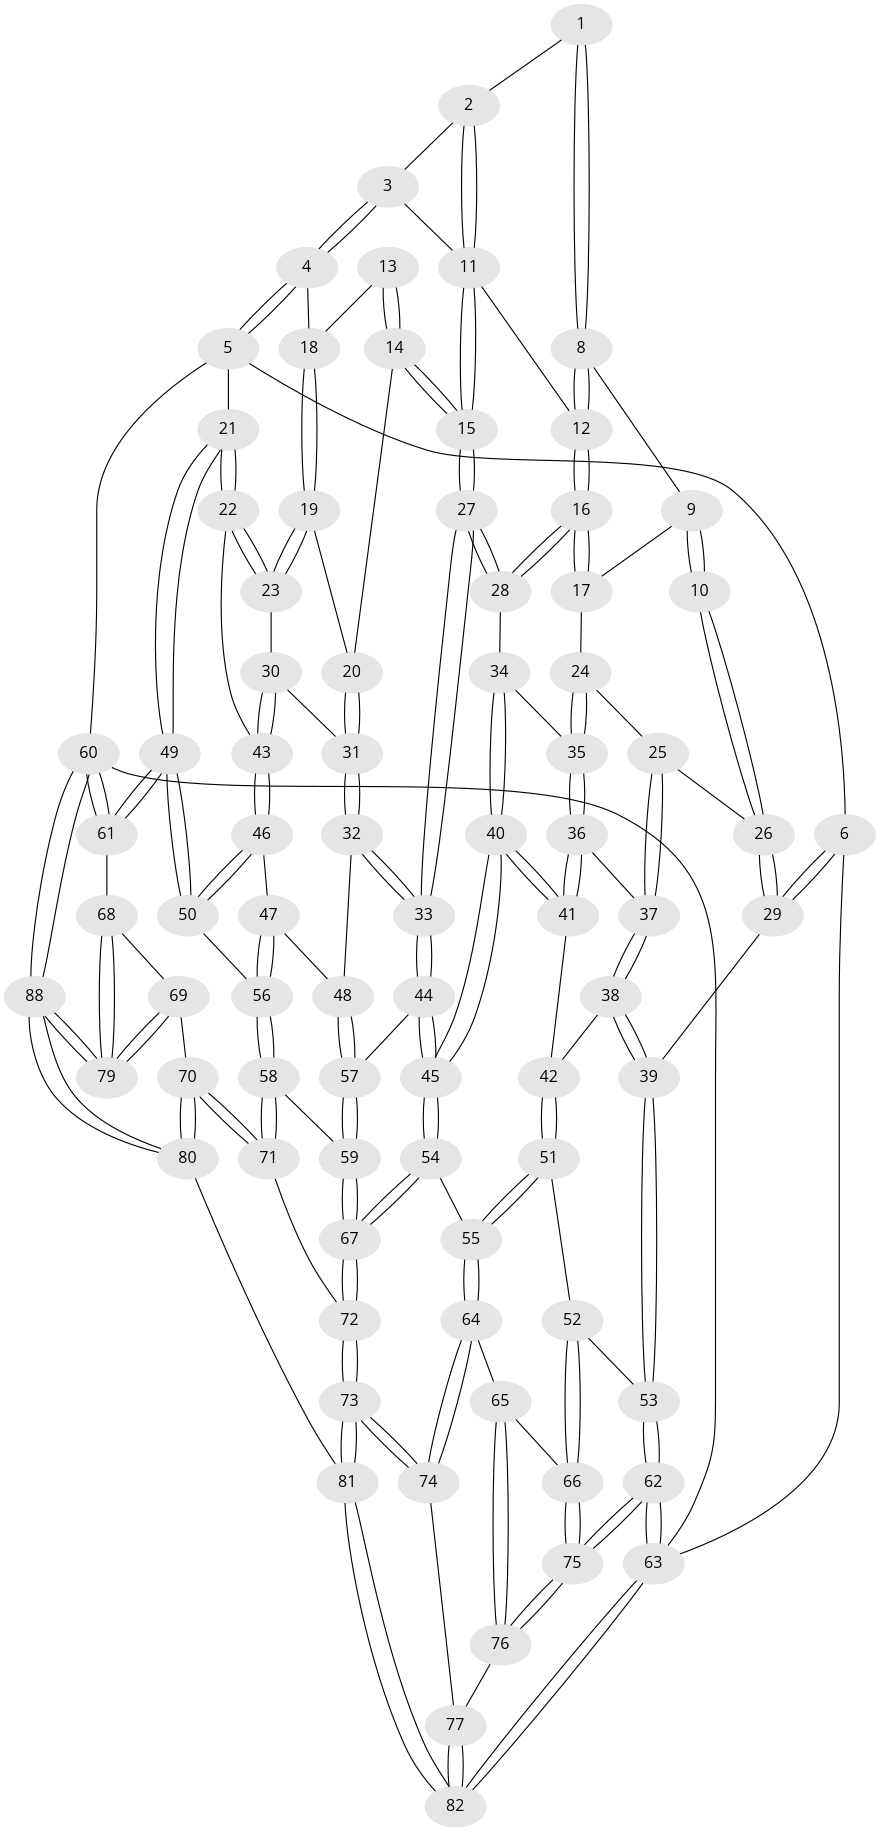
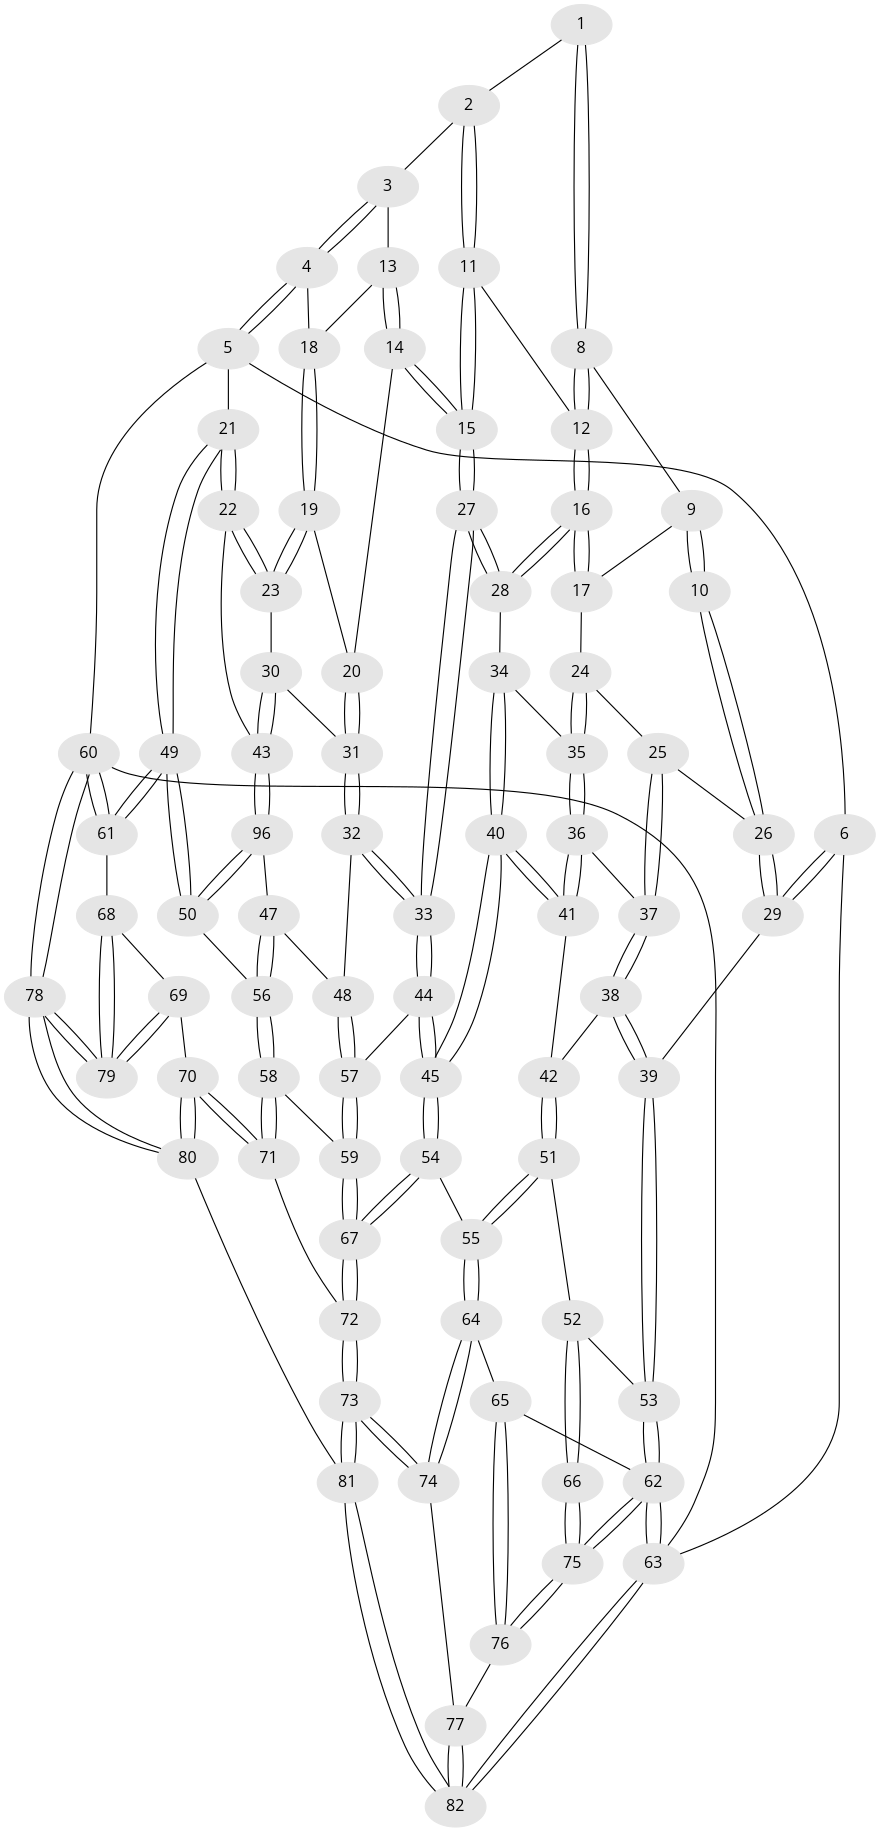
(429, 227) -> (388, 227)
(262, 835) -> (262, 835)
(35, 997) -> (35, 997)
(537, 1442) -> (588, 1448)
